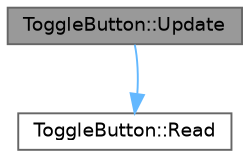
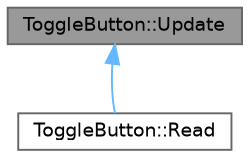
(138, 69) -> (112, 89)
